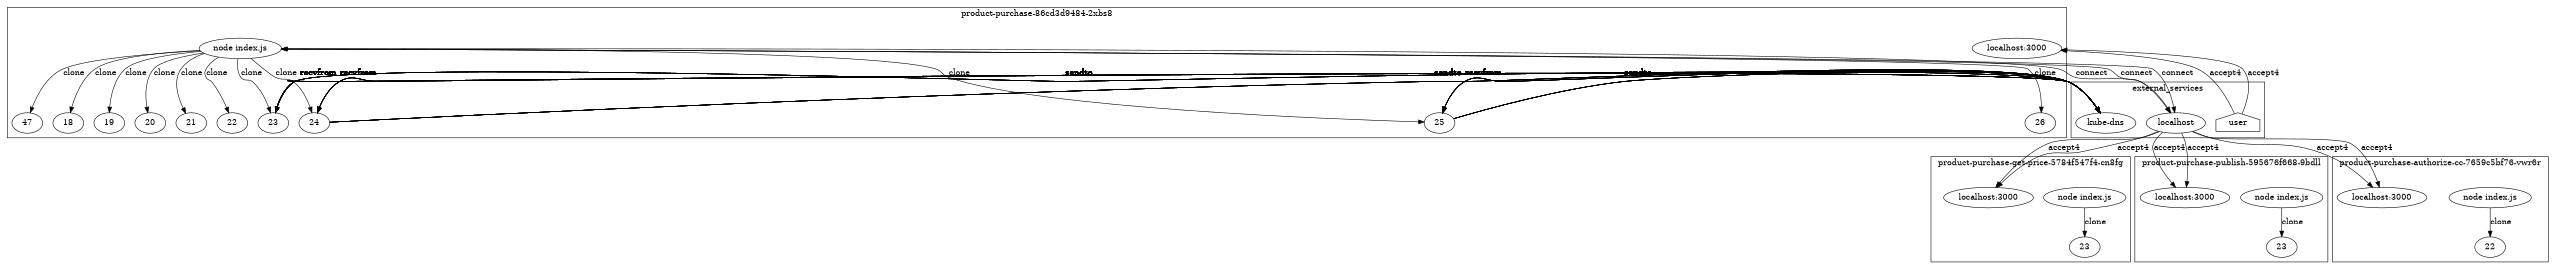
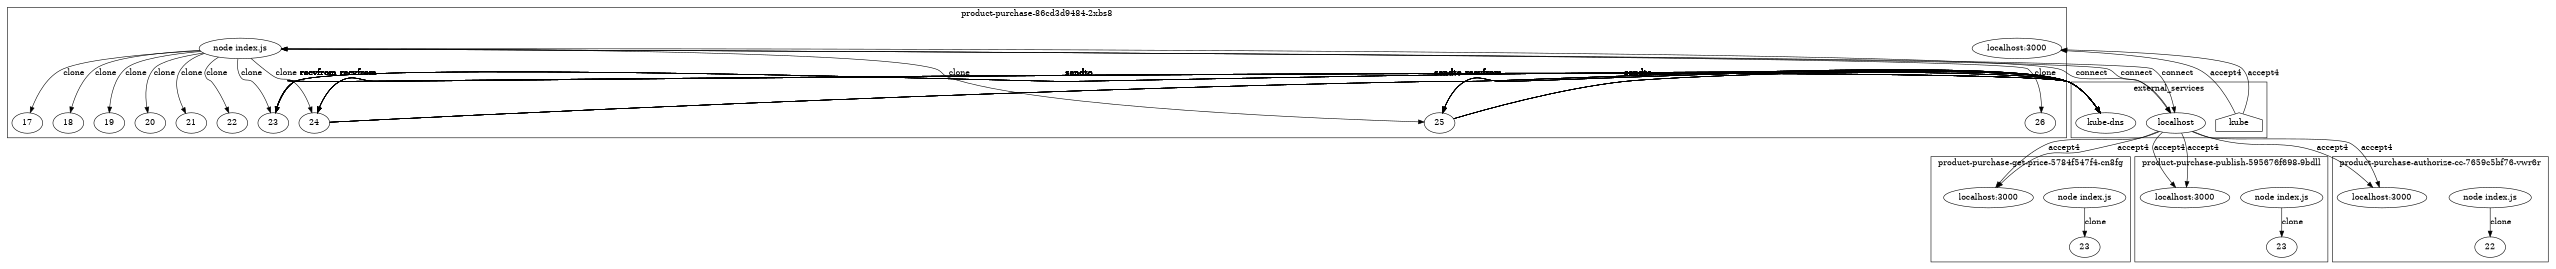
(27, 123) -> (27, 123)
(2238, 123) -> (2239, 123)
(2231, 163) -> (2231, 163)
